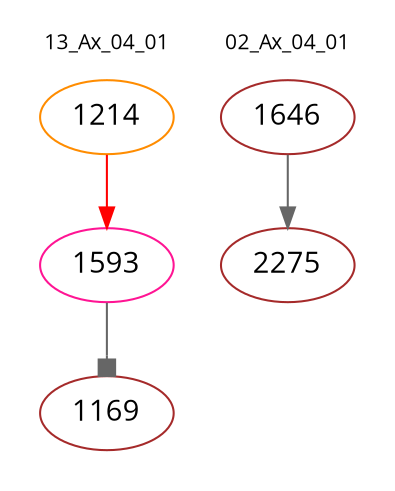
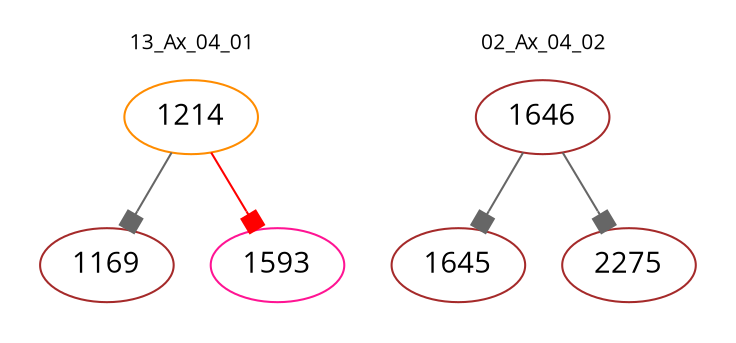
(288, 44) -> (544, 44)
(107, 181) -> (229, 182)
(288, 181) -> (580, 182)
none -> (458, 265)
(107, 329) -> (154, 182)
